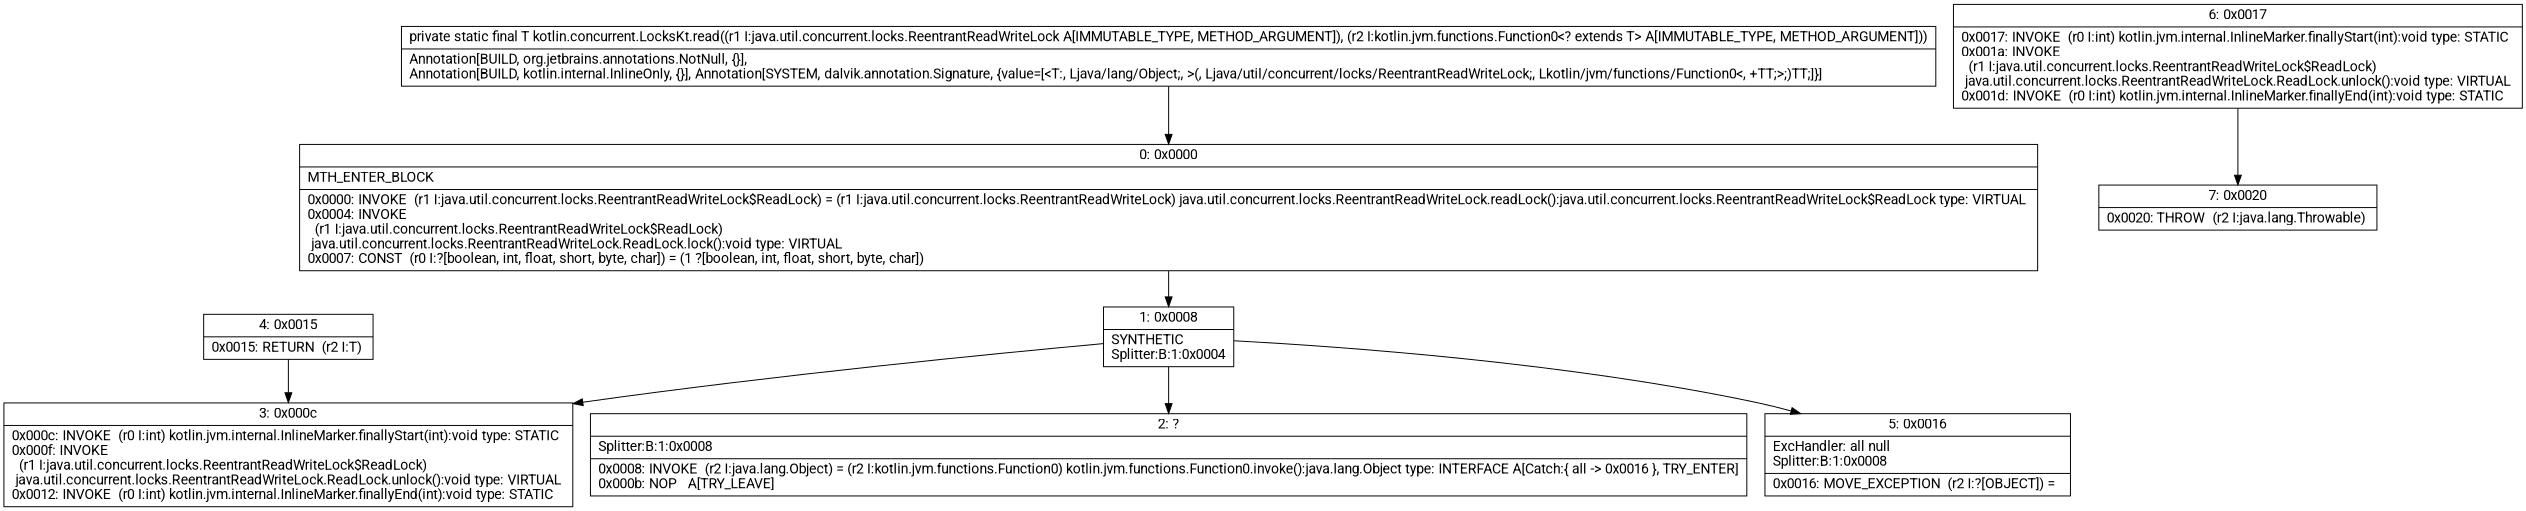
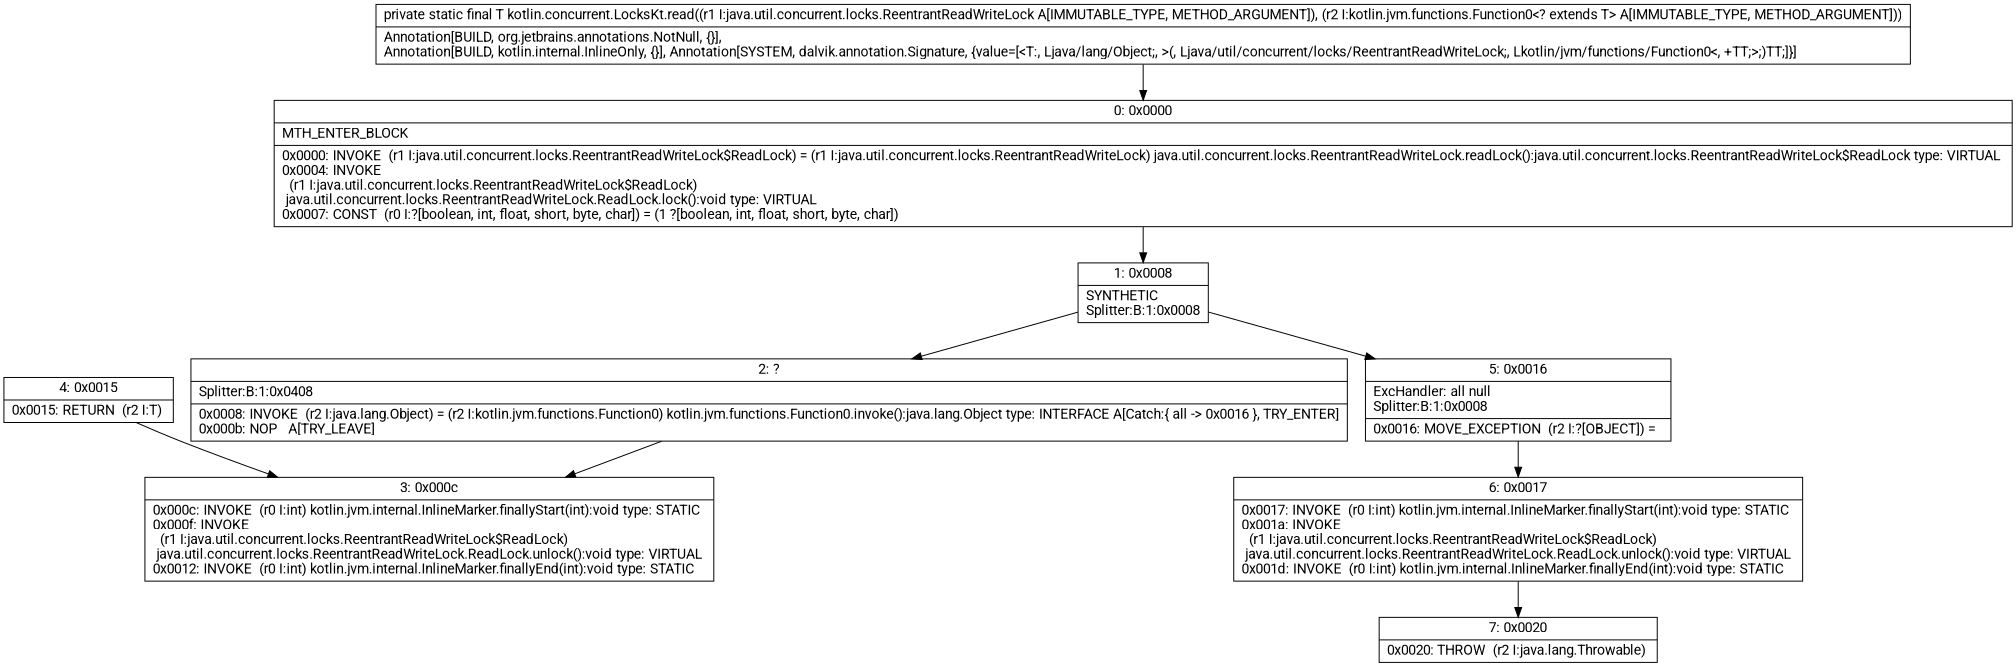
(1169, 355) -> (1143, 311)
(843, 370) -> (618, 457)
(656, 447) -> (256, 392)
none -> (1518, 454)
